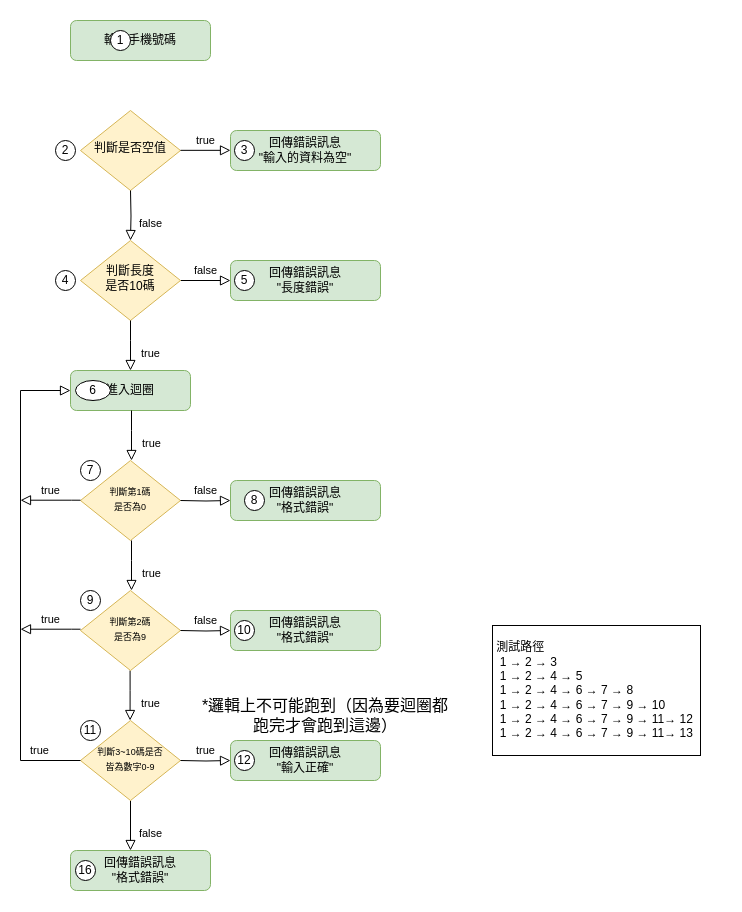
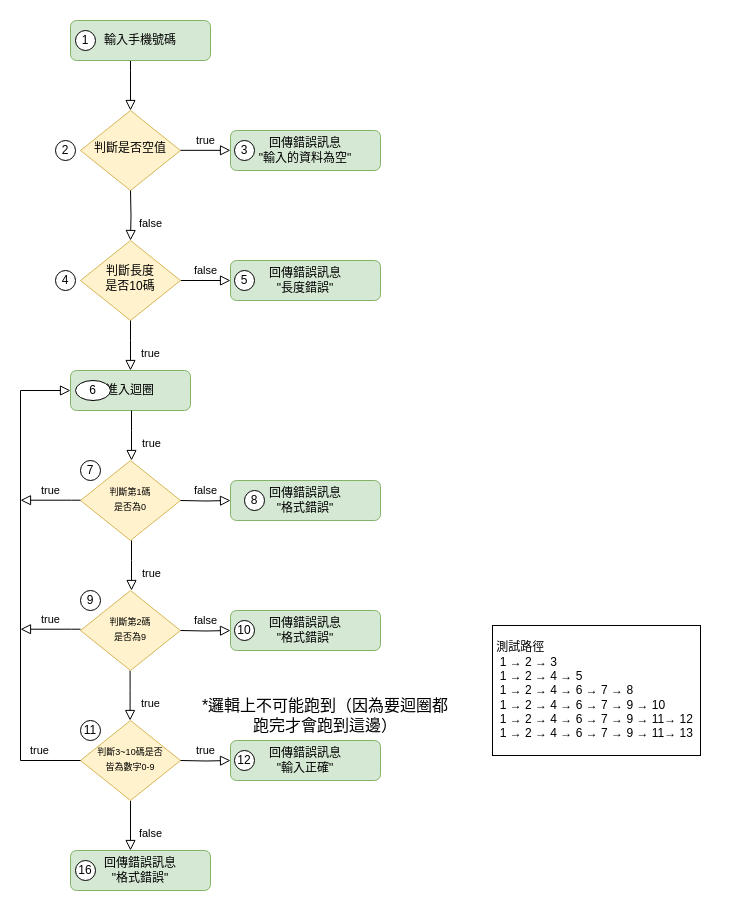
(121, 41) -> (86, 41)
none -> (131, 80)
